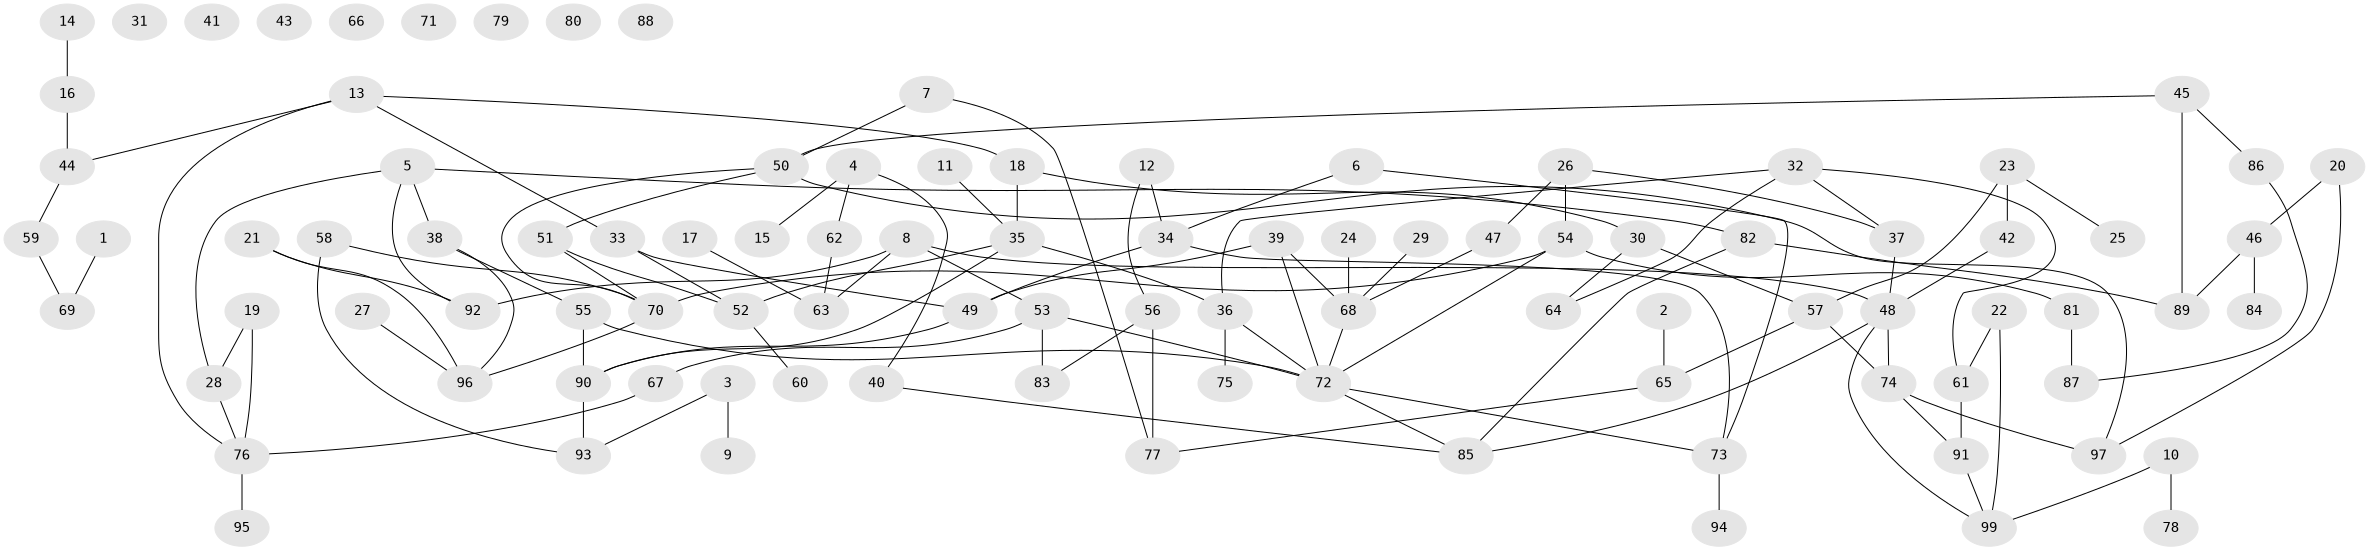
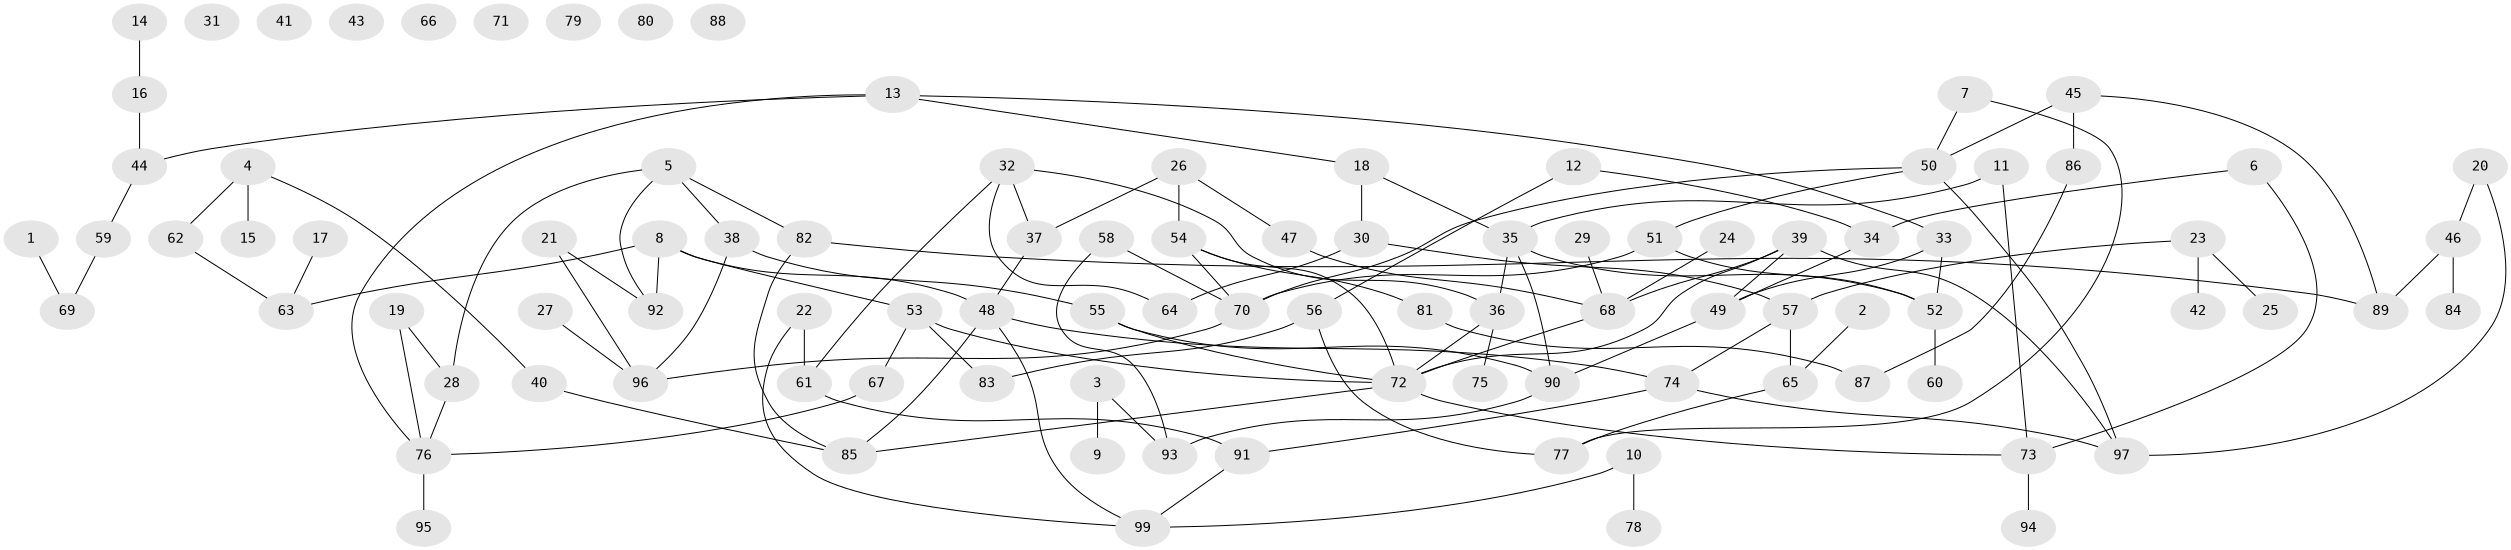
(1671, 282) -> (2015, 311)
(1936, 282) -> none
none -> (1983, 301)
